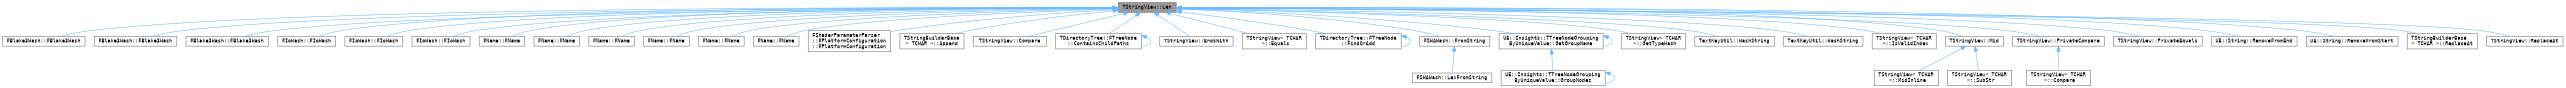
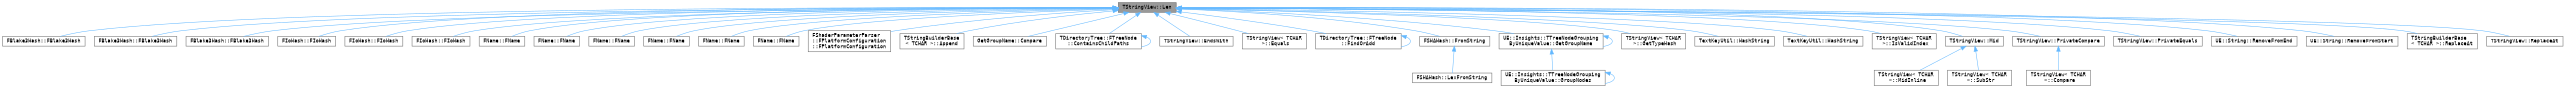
(1010, 41) -> (1010, 41)
